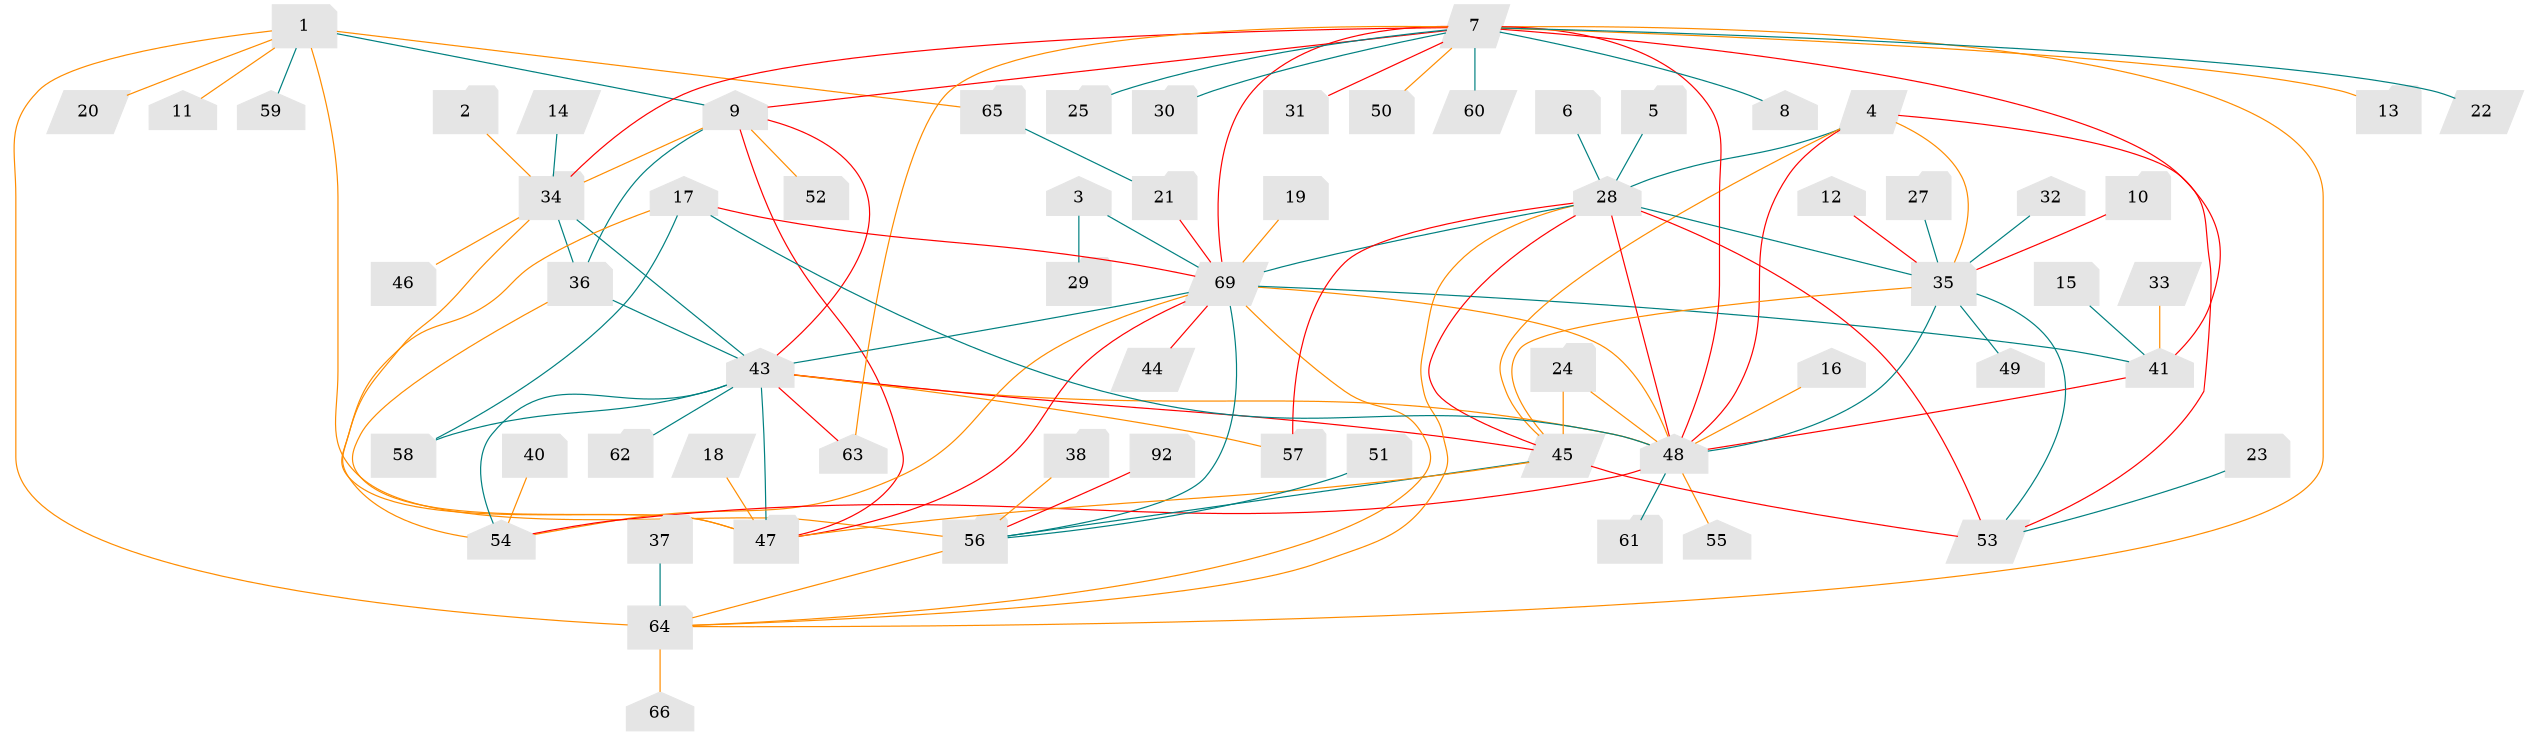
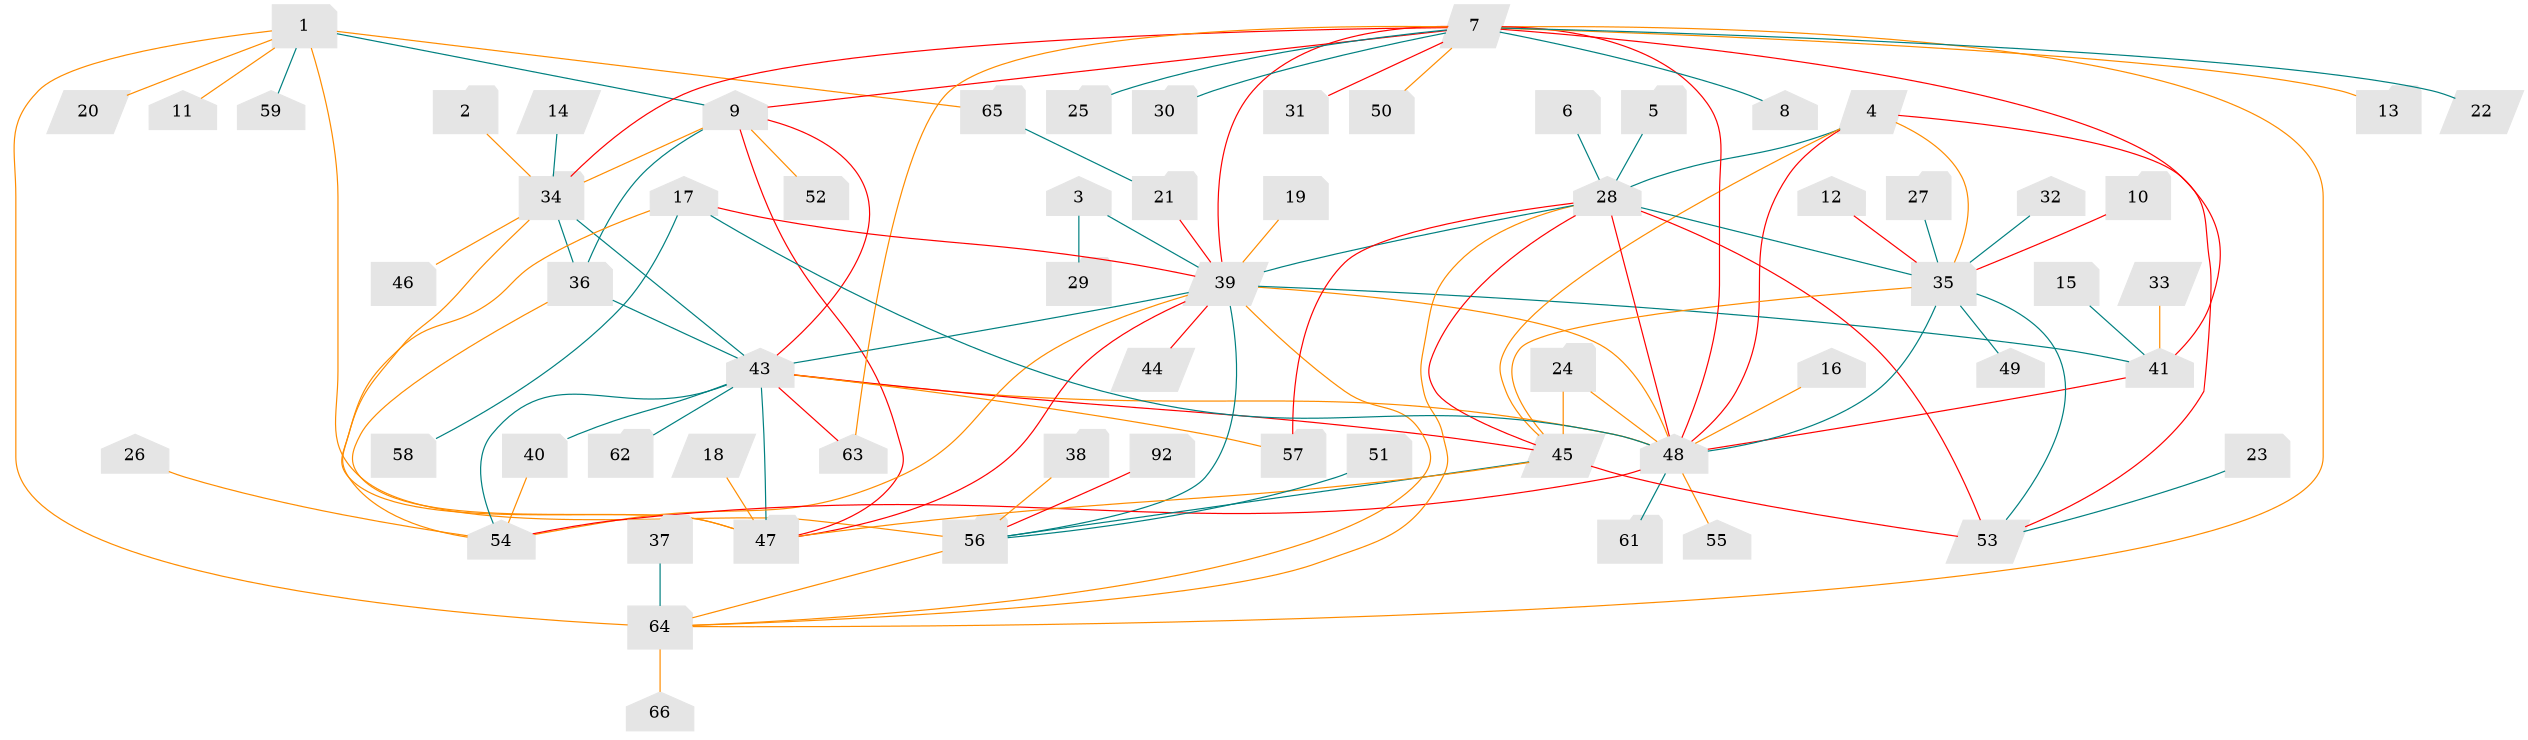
(1475, 112) -> none
(1226, 284) -> (1226, 284)
(581, 412) -> (647, 411)
none -> (135, 456)
